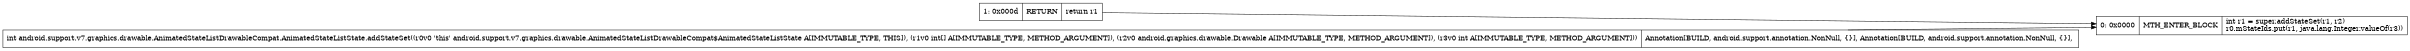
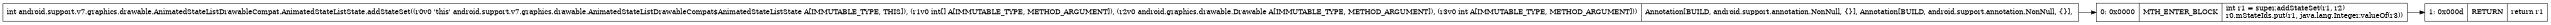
(1597, 18) -> (2414, 12)
